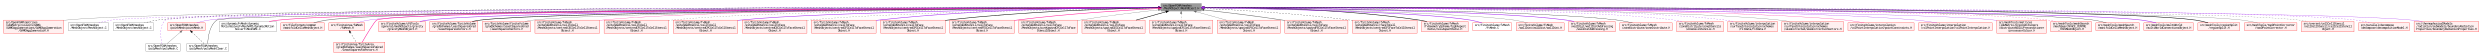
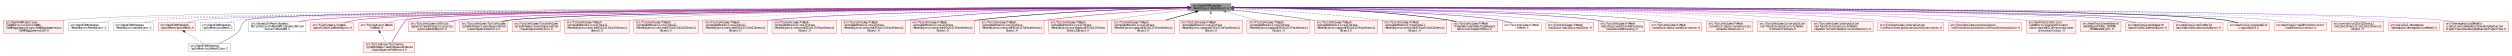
(174, 38) -> none
